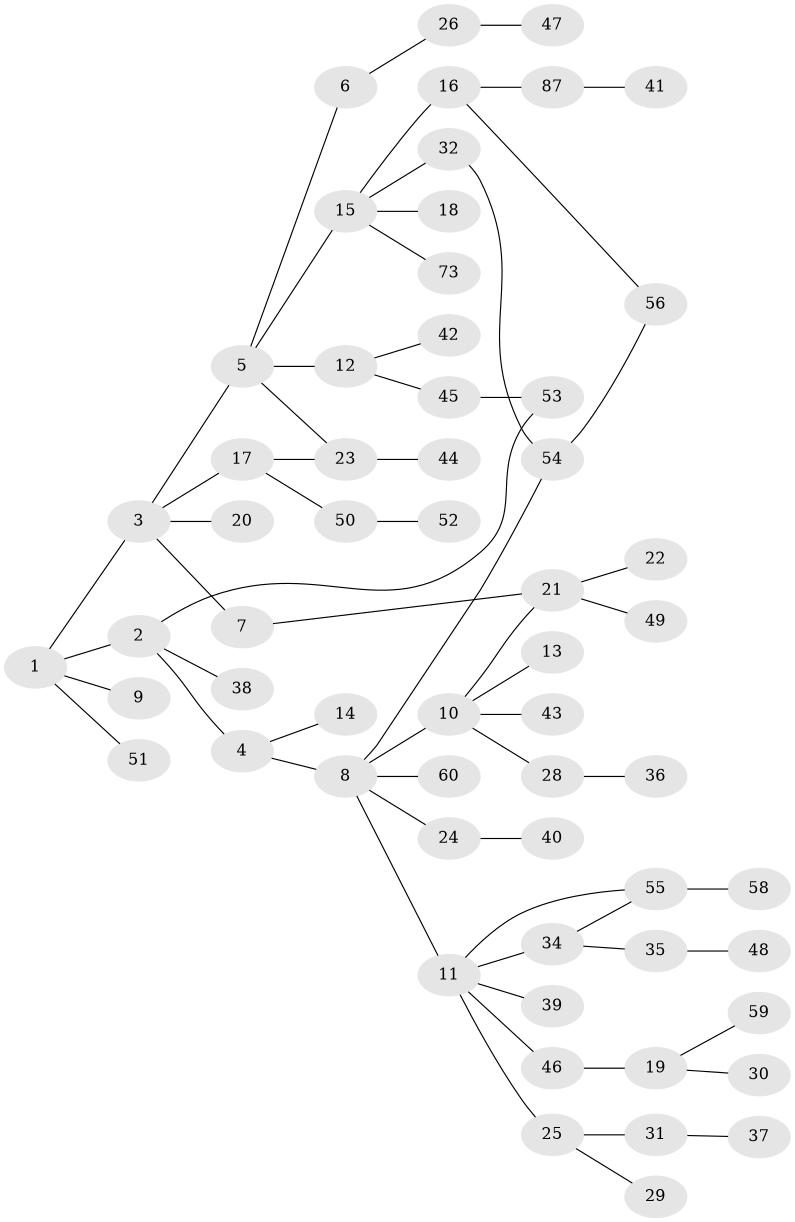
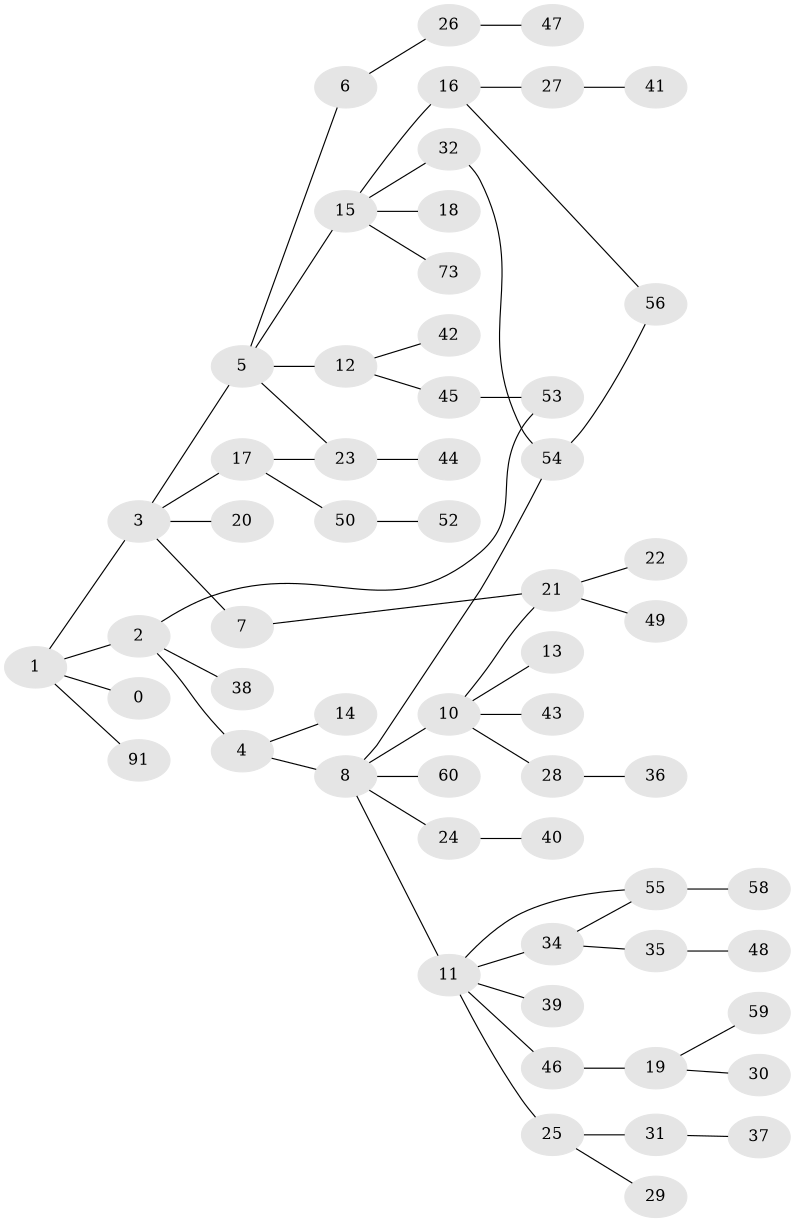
(552, 87) -> (552, 87)
(139, 698) -> (139, 698)
(139, 760) -> (139, 760)
